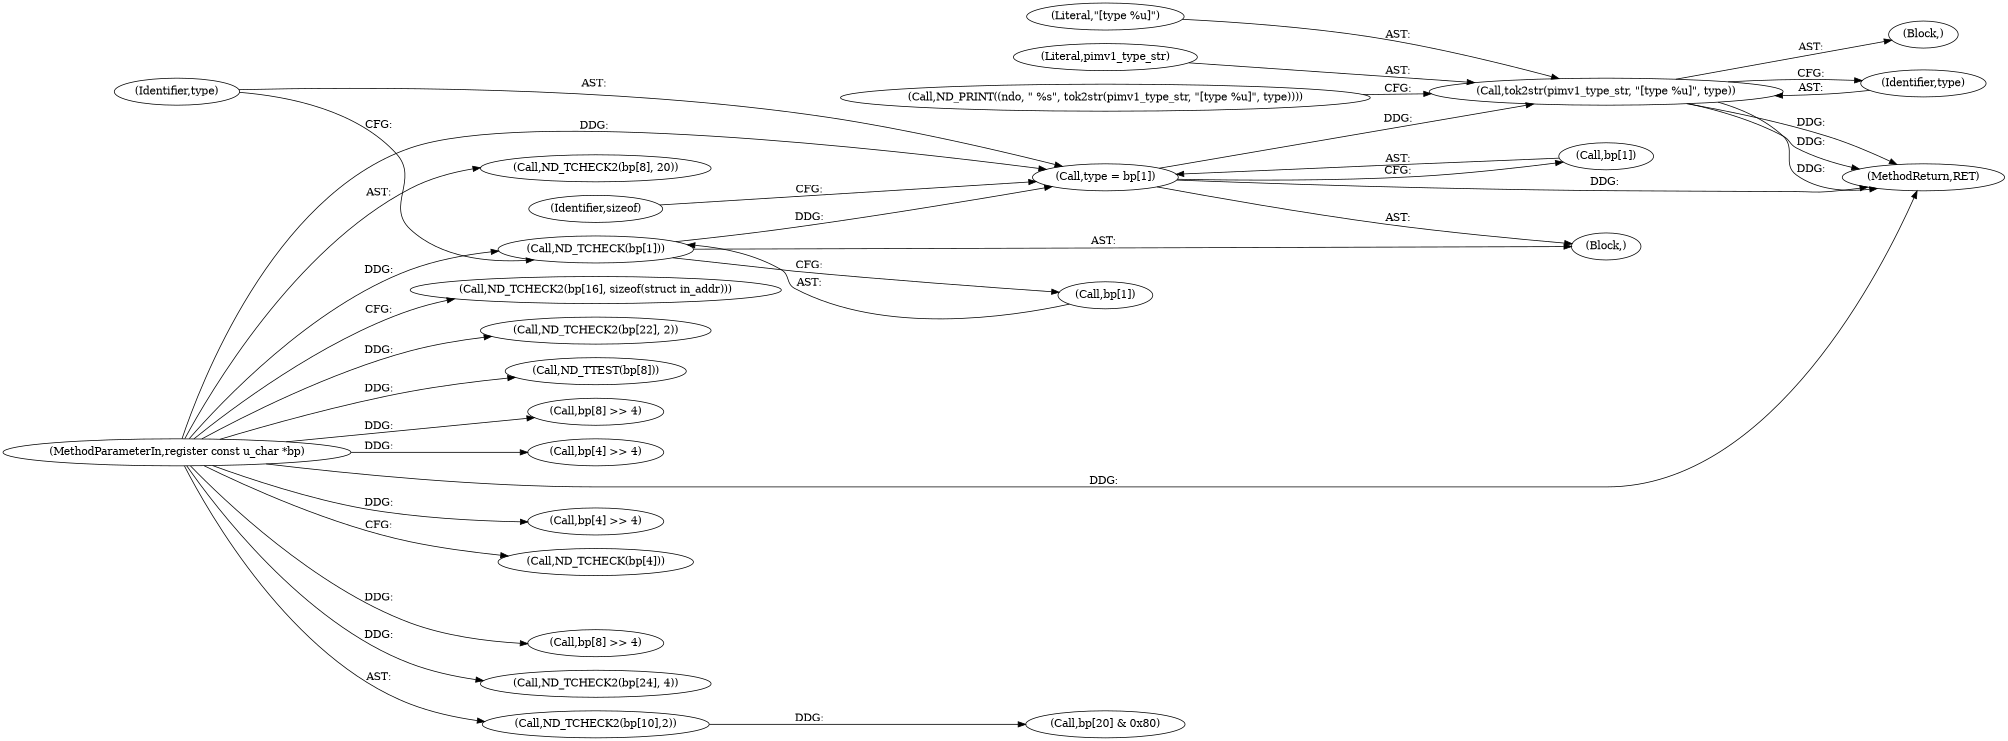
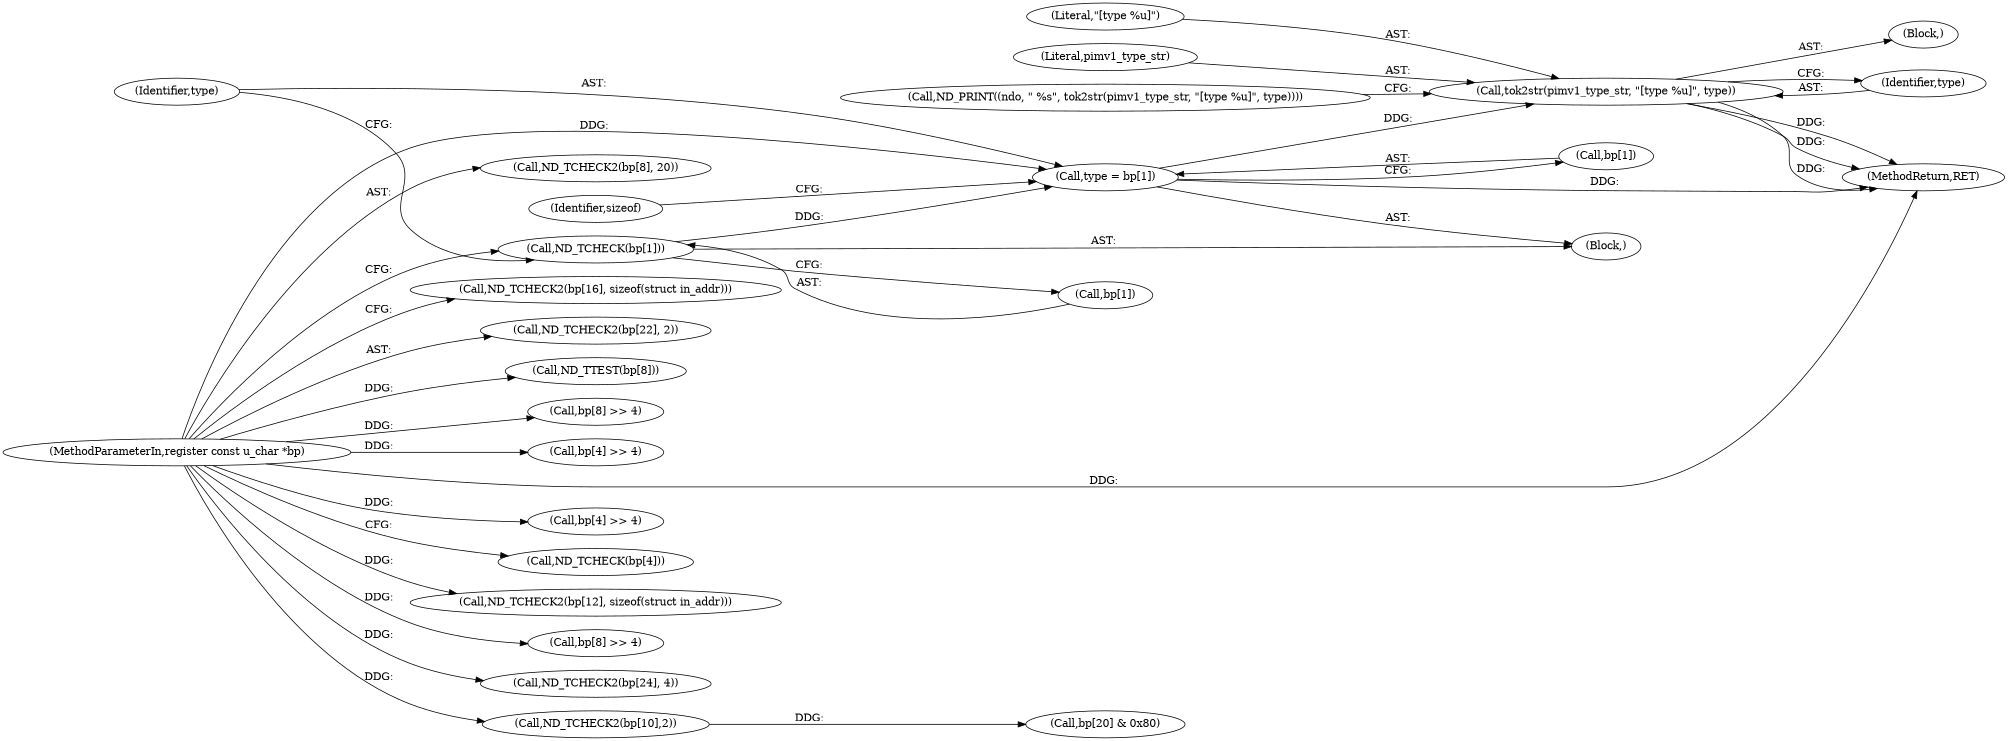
(380, 270) -> (380, 270)
(380, 351) -> (380, 351)
none -> (596, 603)
(380, 677) -> (380, 677)
